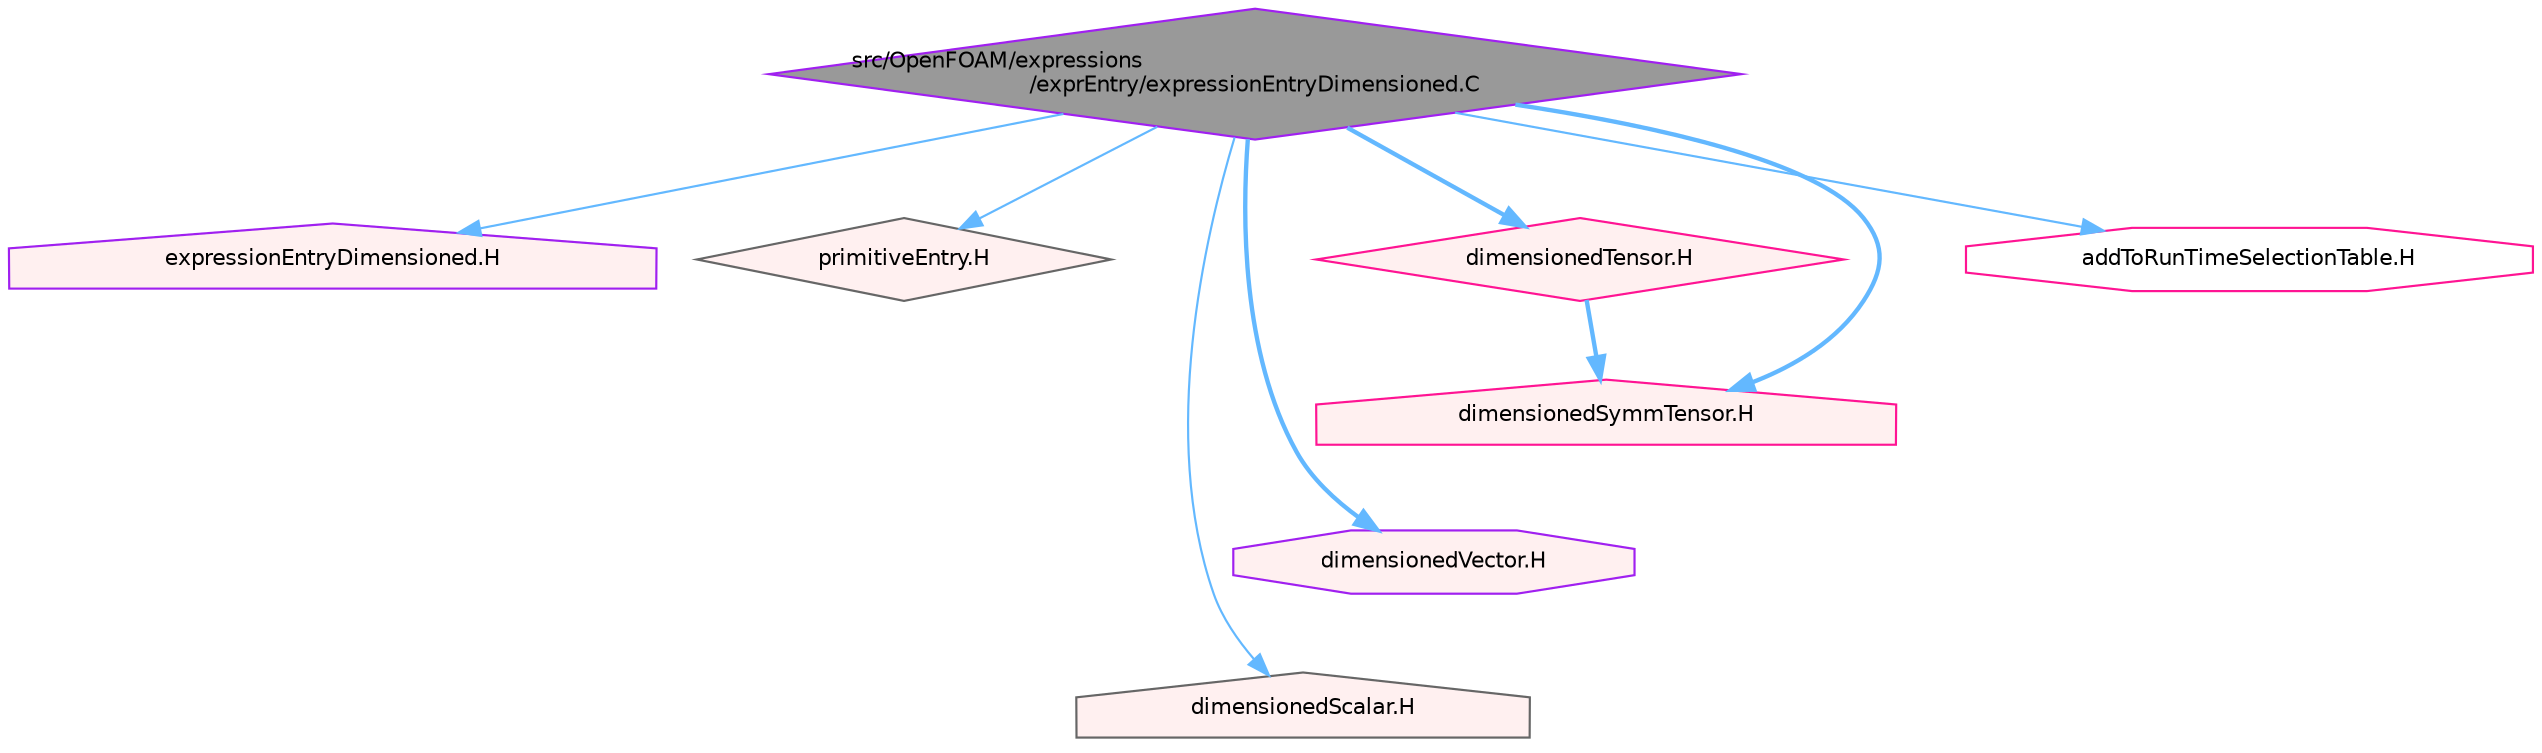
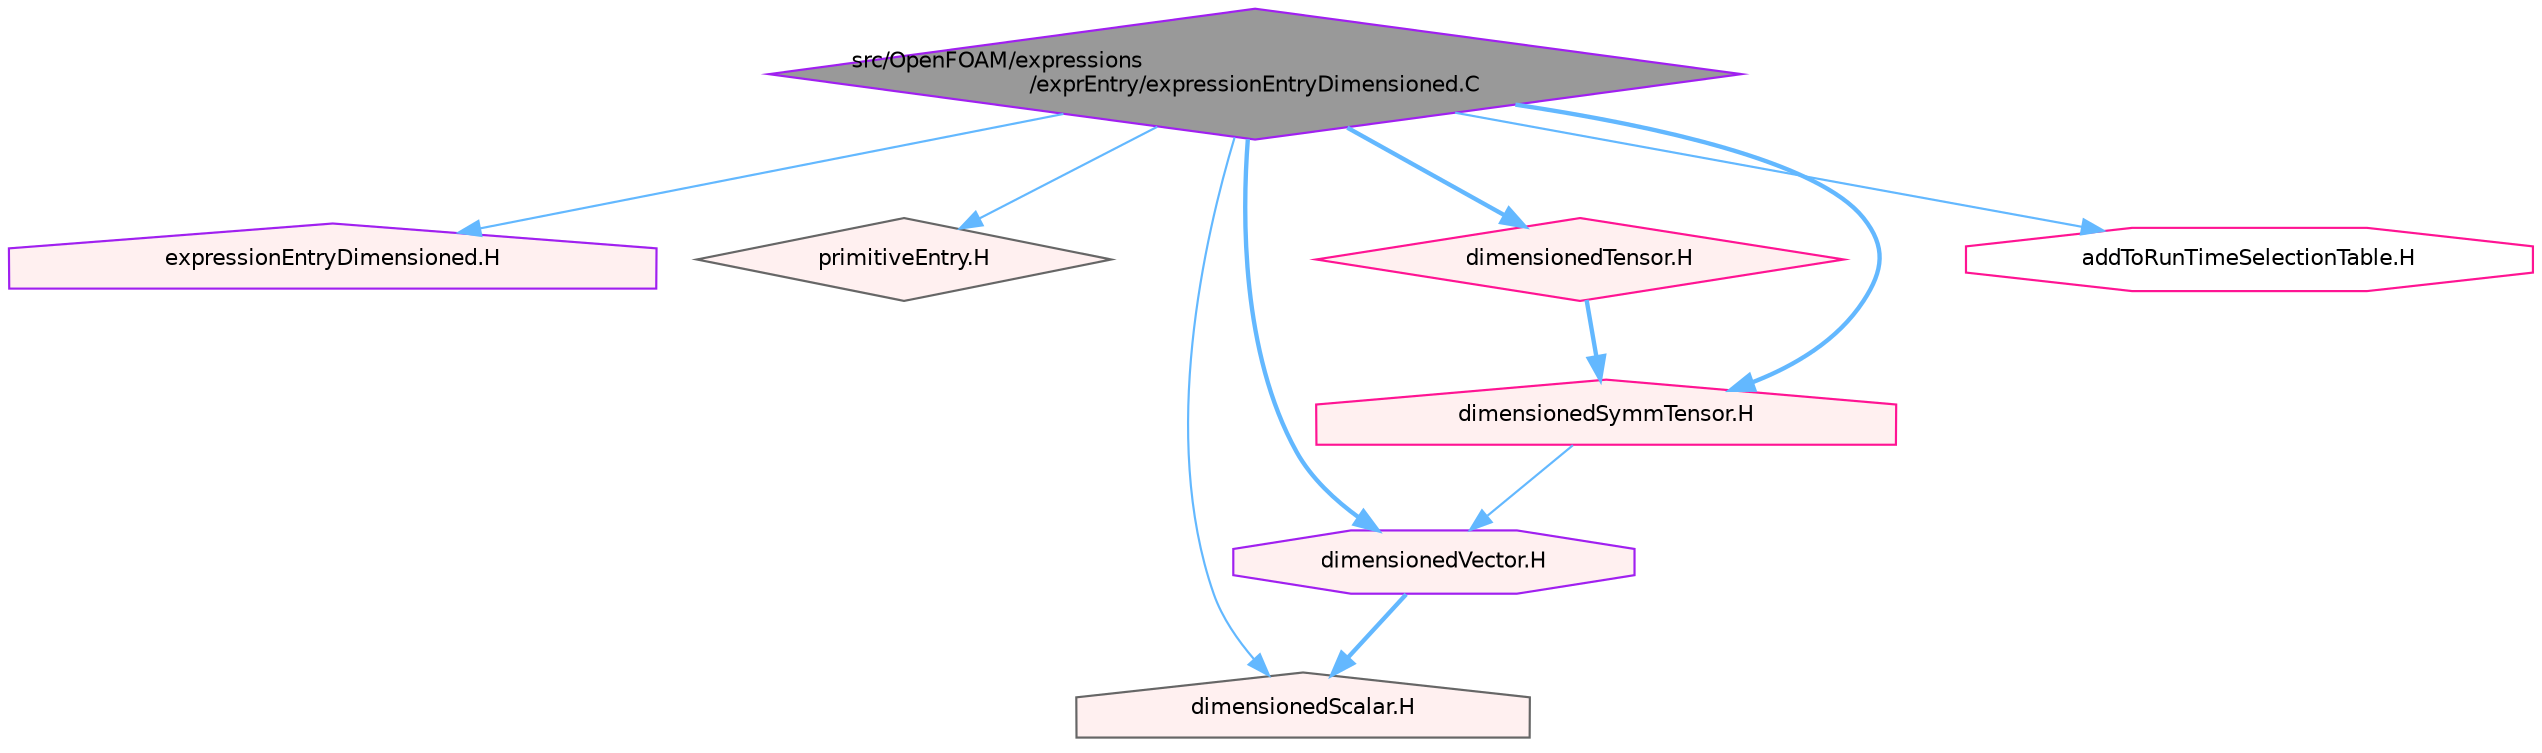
none -> (1530, 480)
none -> (1377, 626)
